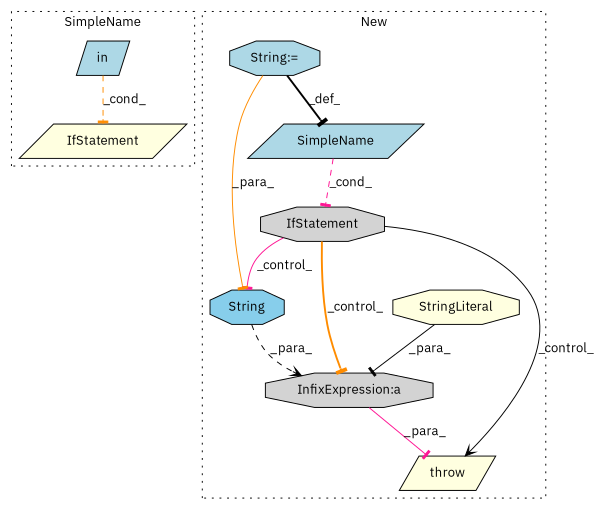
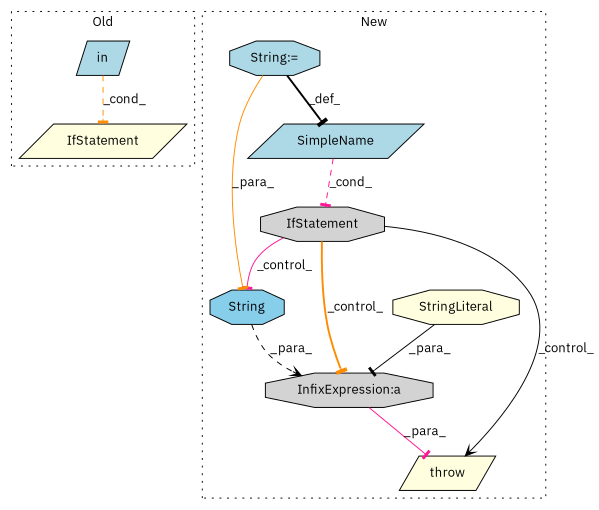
(103, 22) -> (103, 22)
